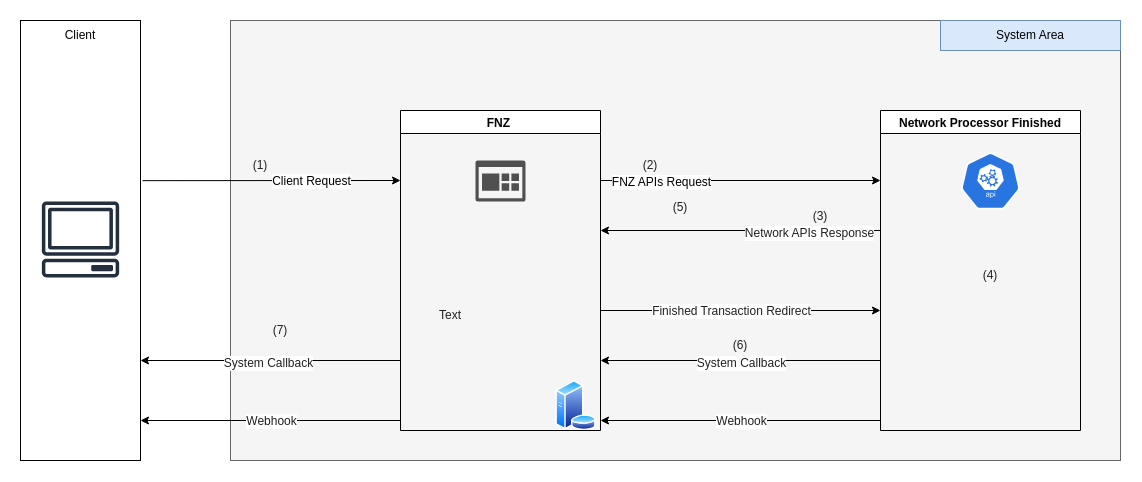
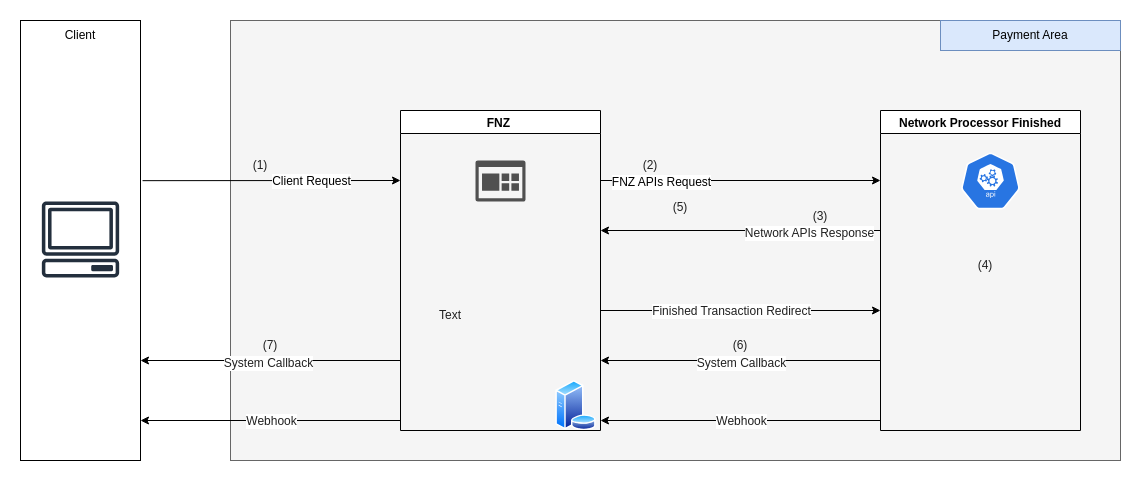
(1031, 36) -> (1031, 36)
(991, 276) -> (986, 266)
(281, 331) -> (271, 346)
